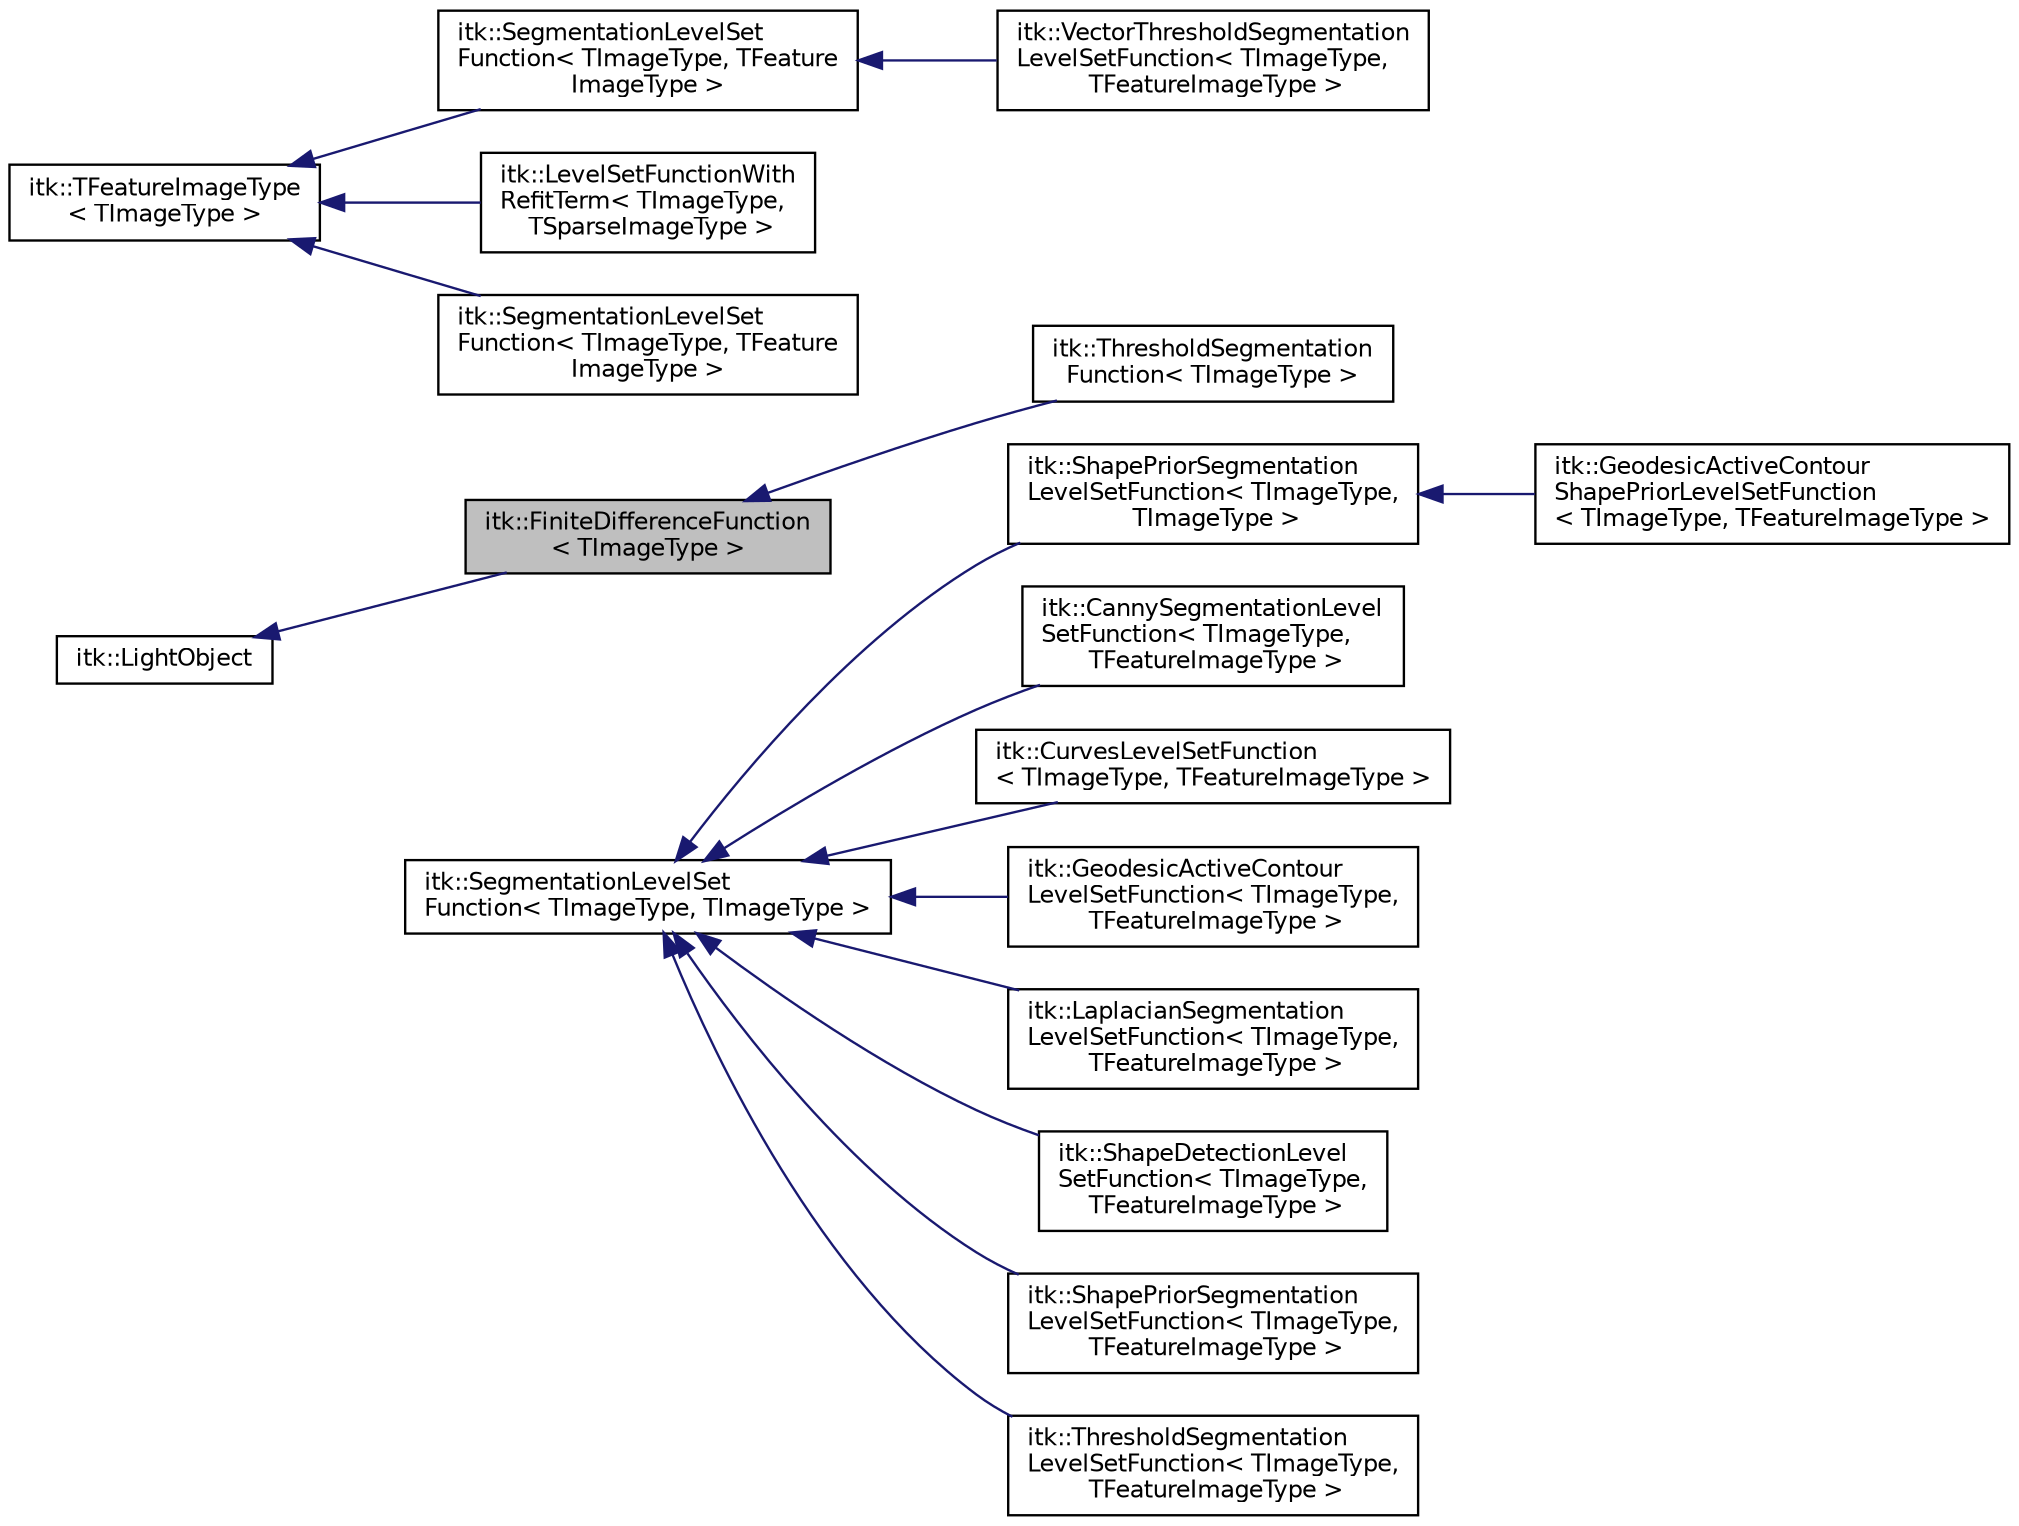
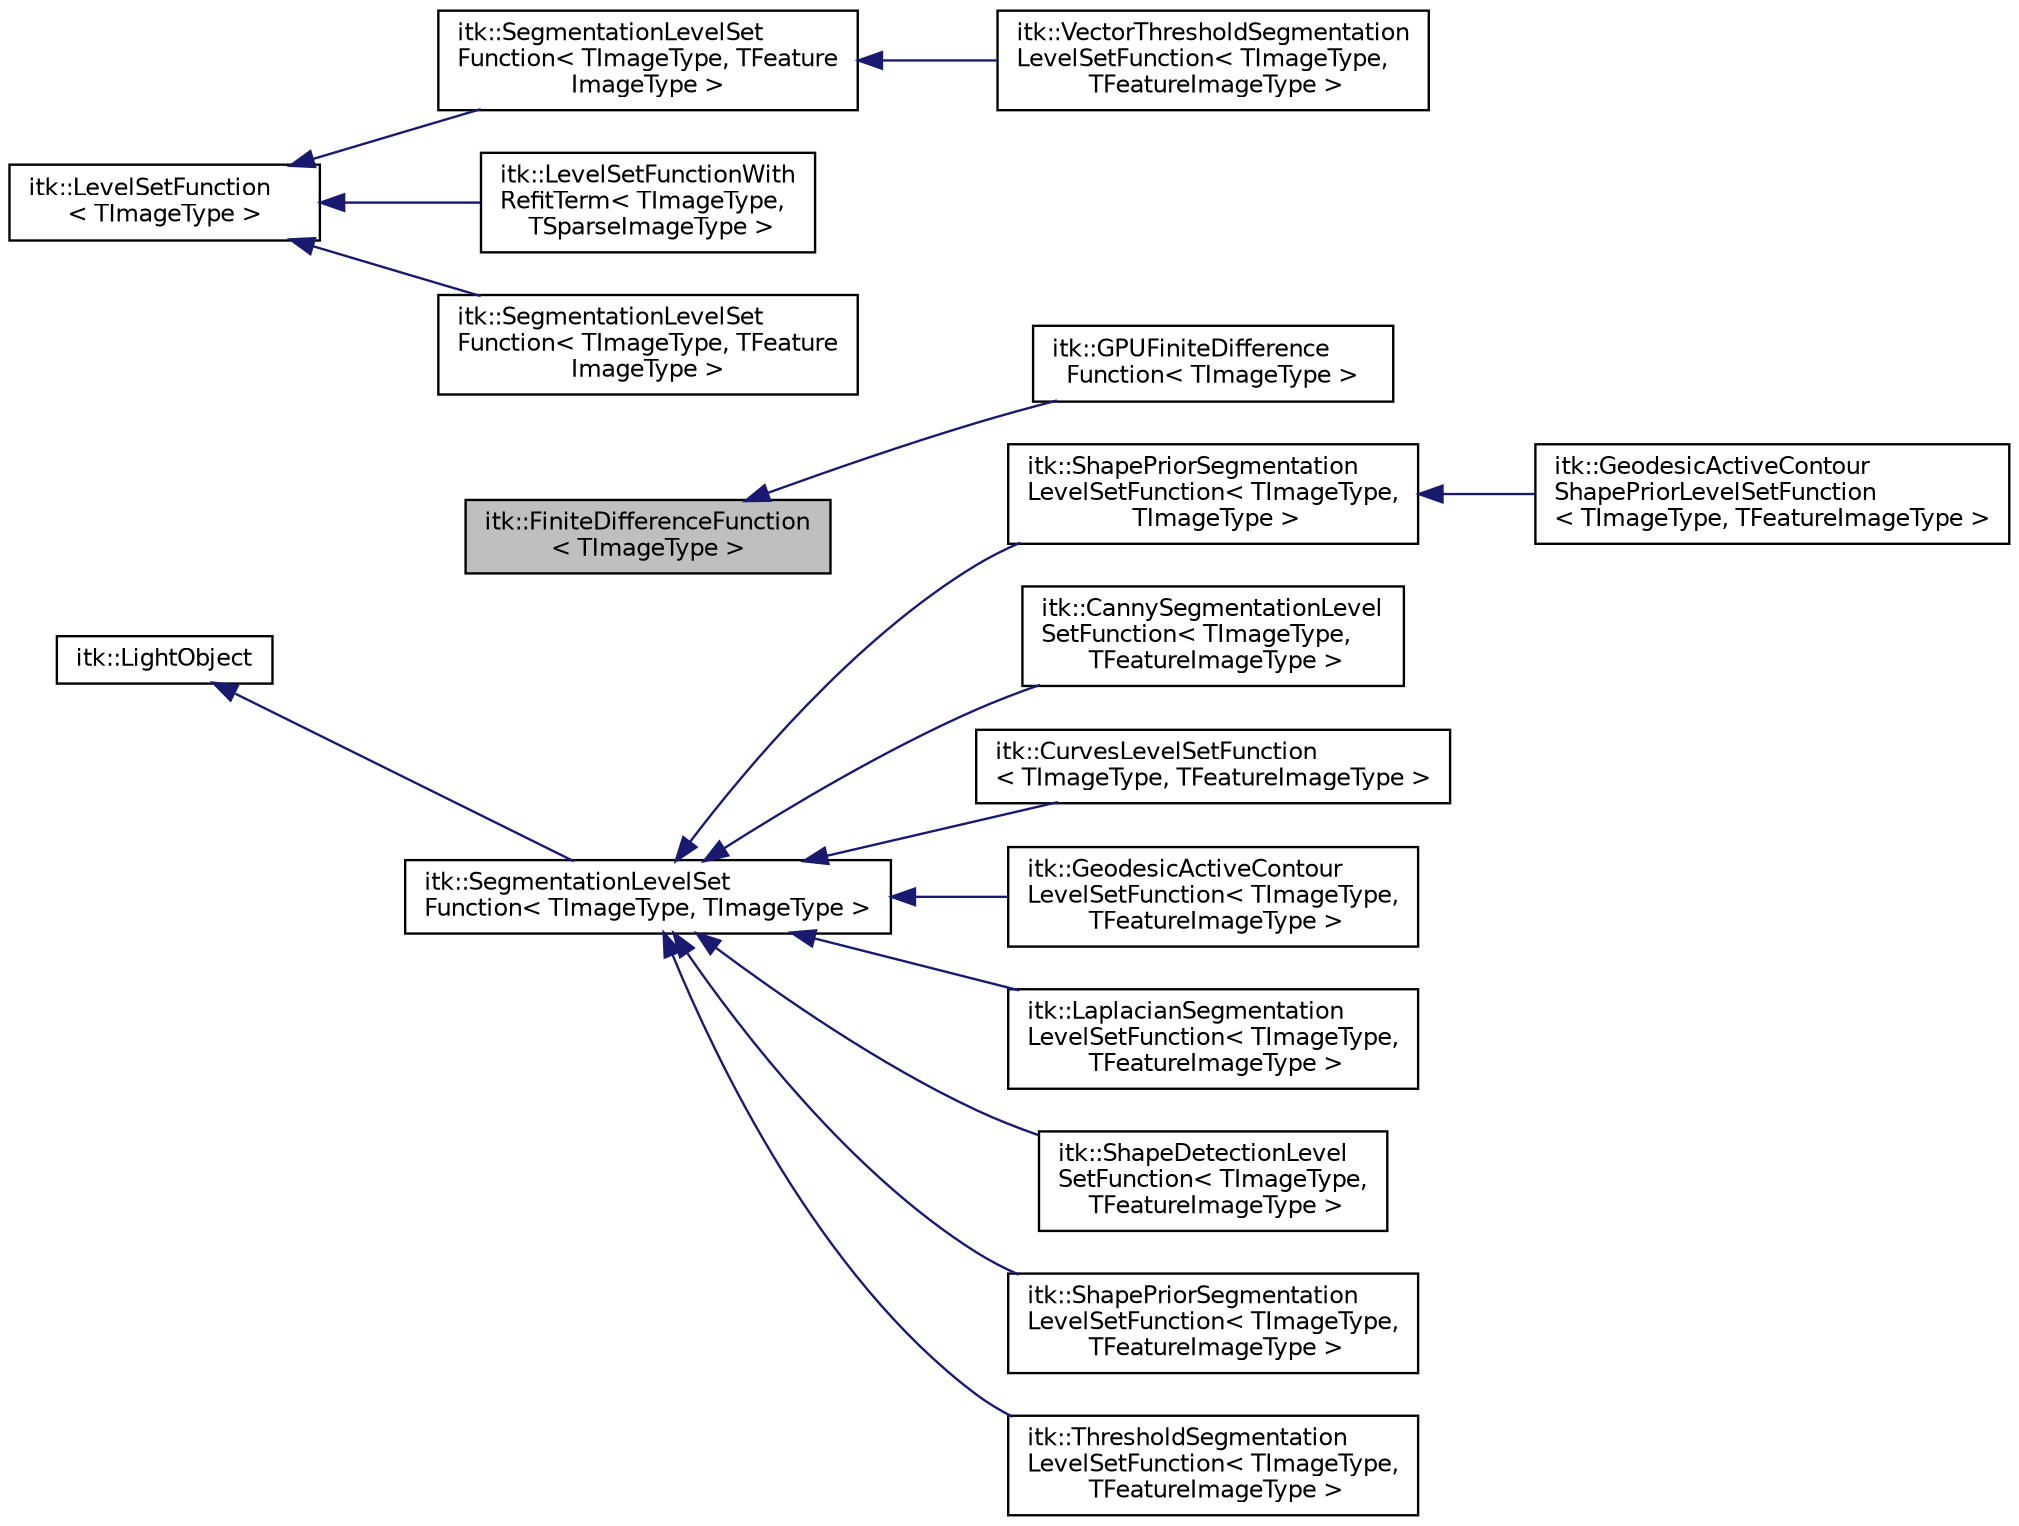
(165, 203) -> (165, 203)
(1213, 364) -> (1213, 364)
(392, 602) -> (404, 777)
